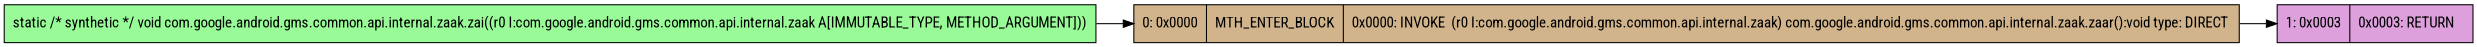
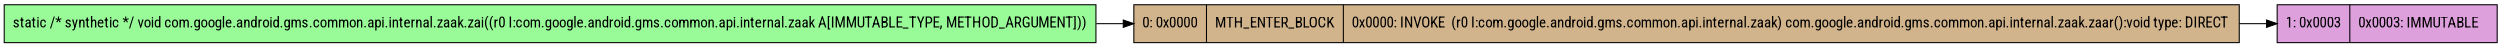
(2411, 23) -> (2423, 23)
